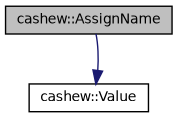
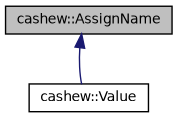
(98, 52) -> (80, 66)
